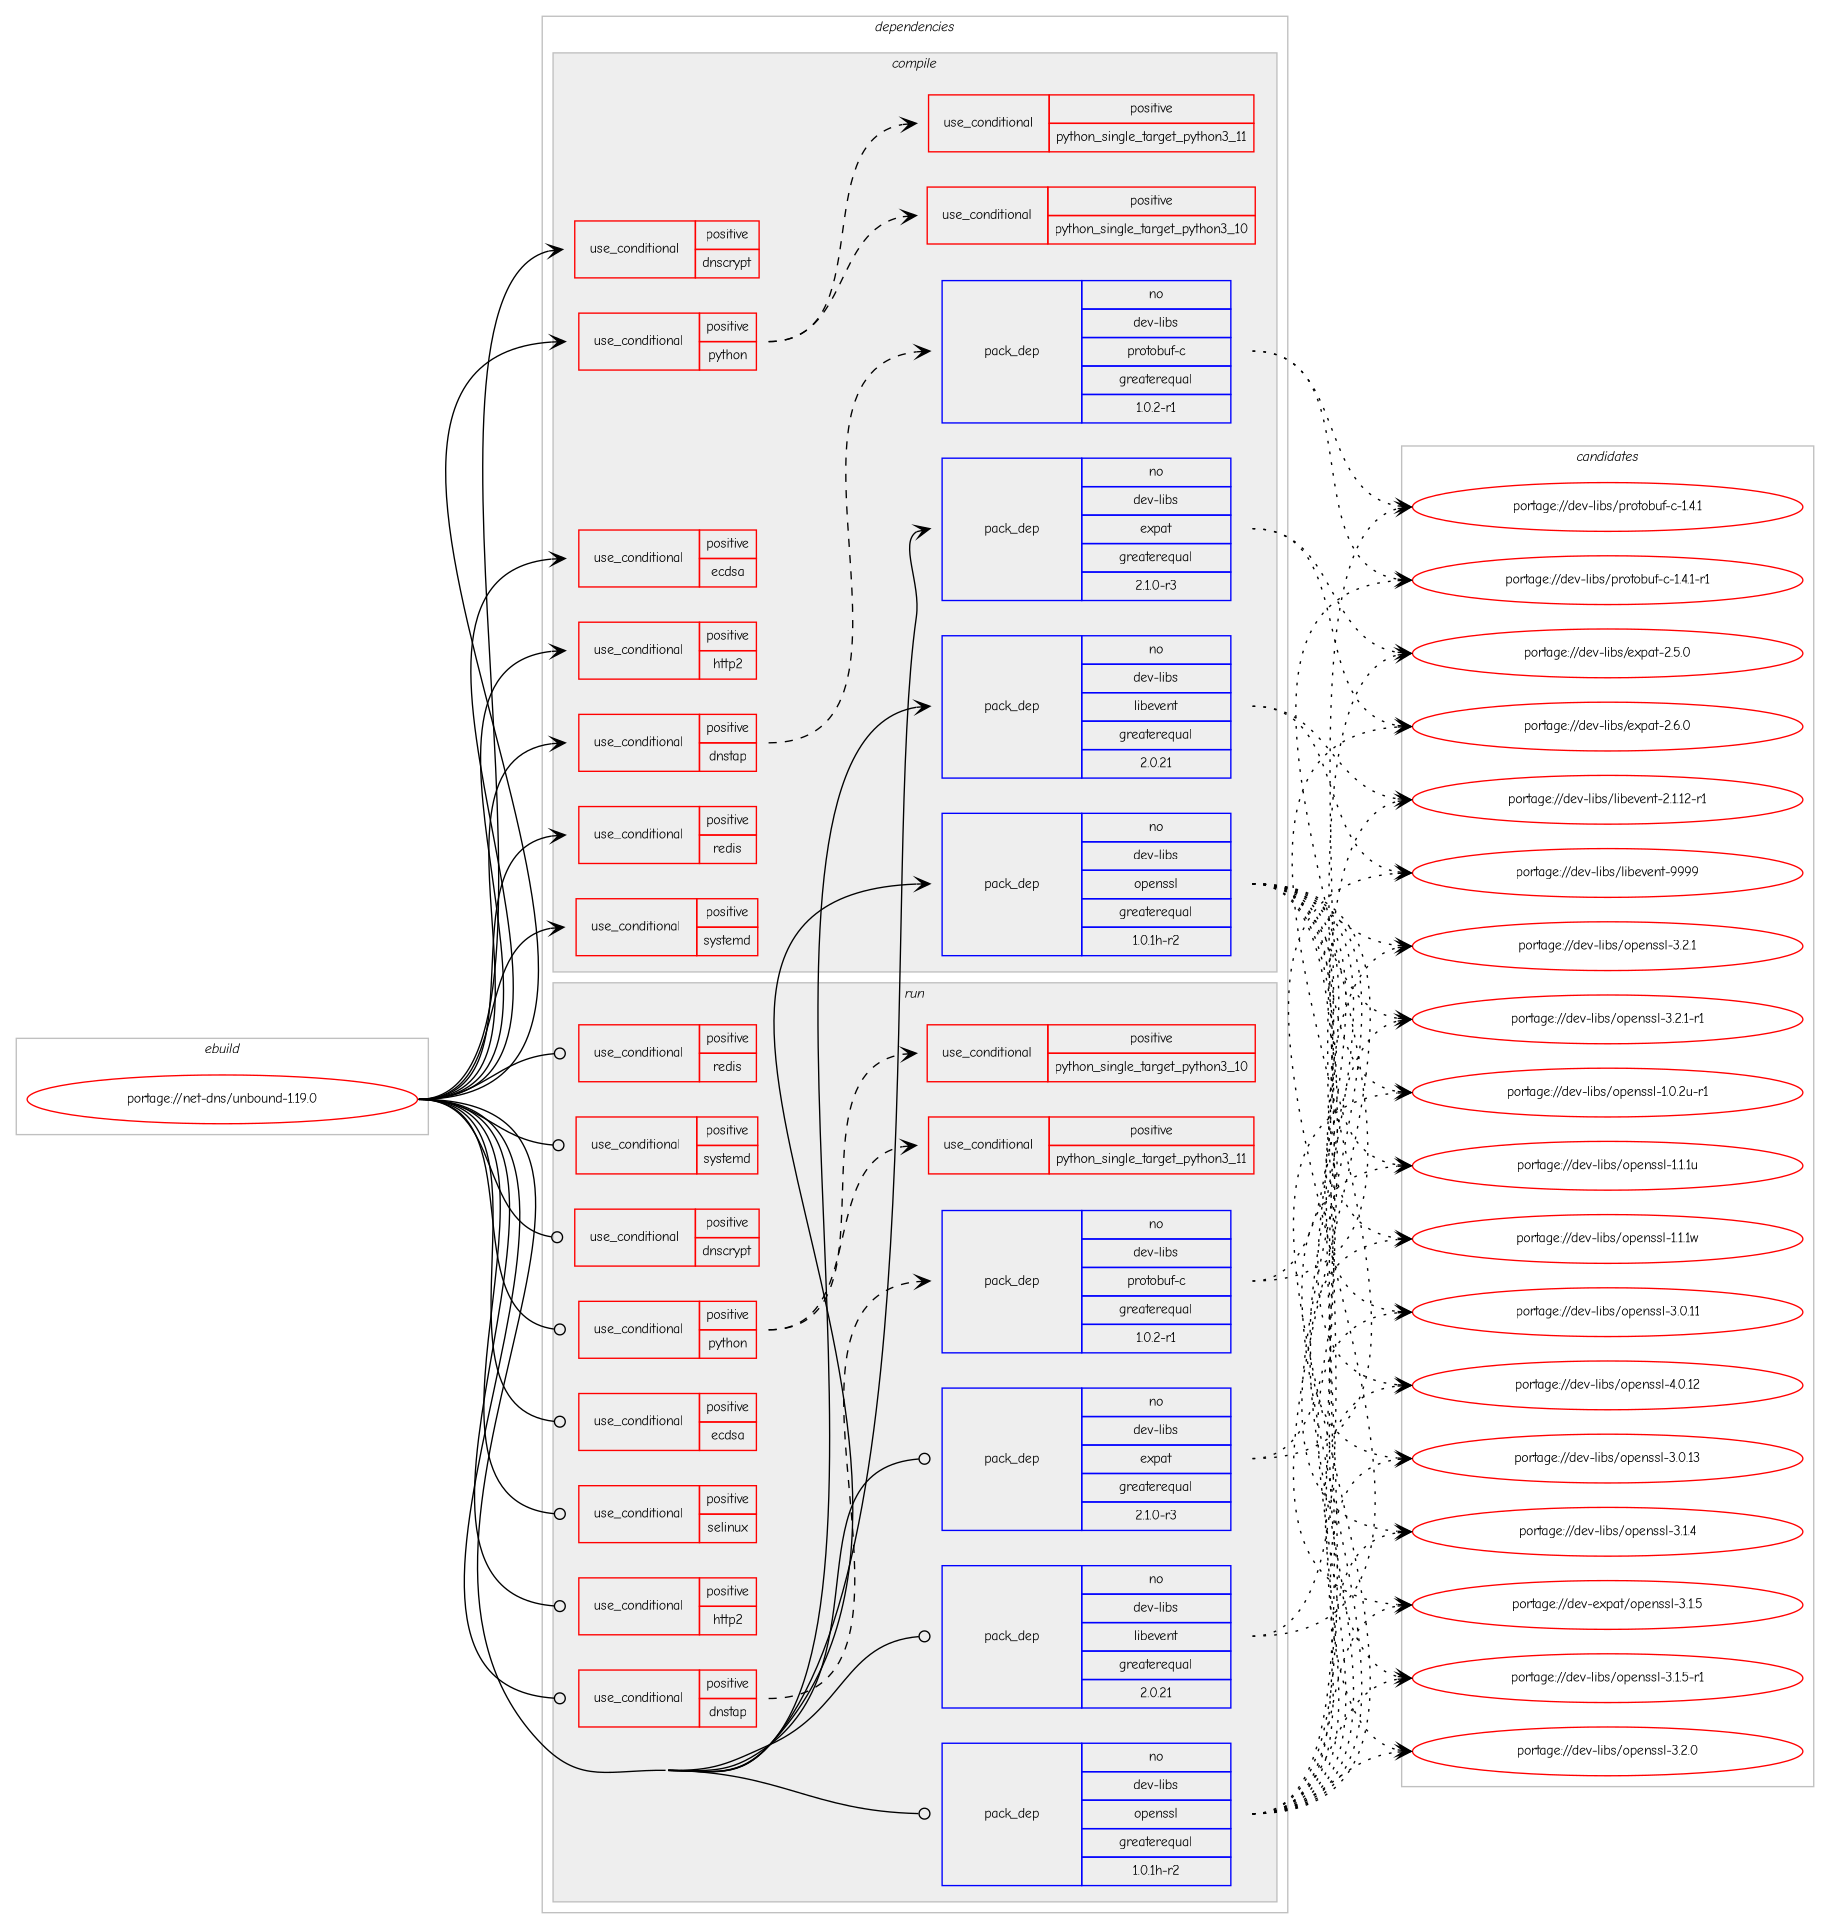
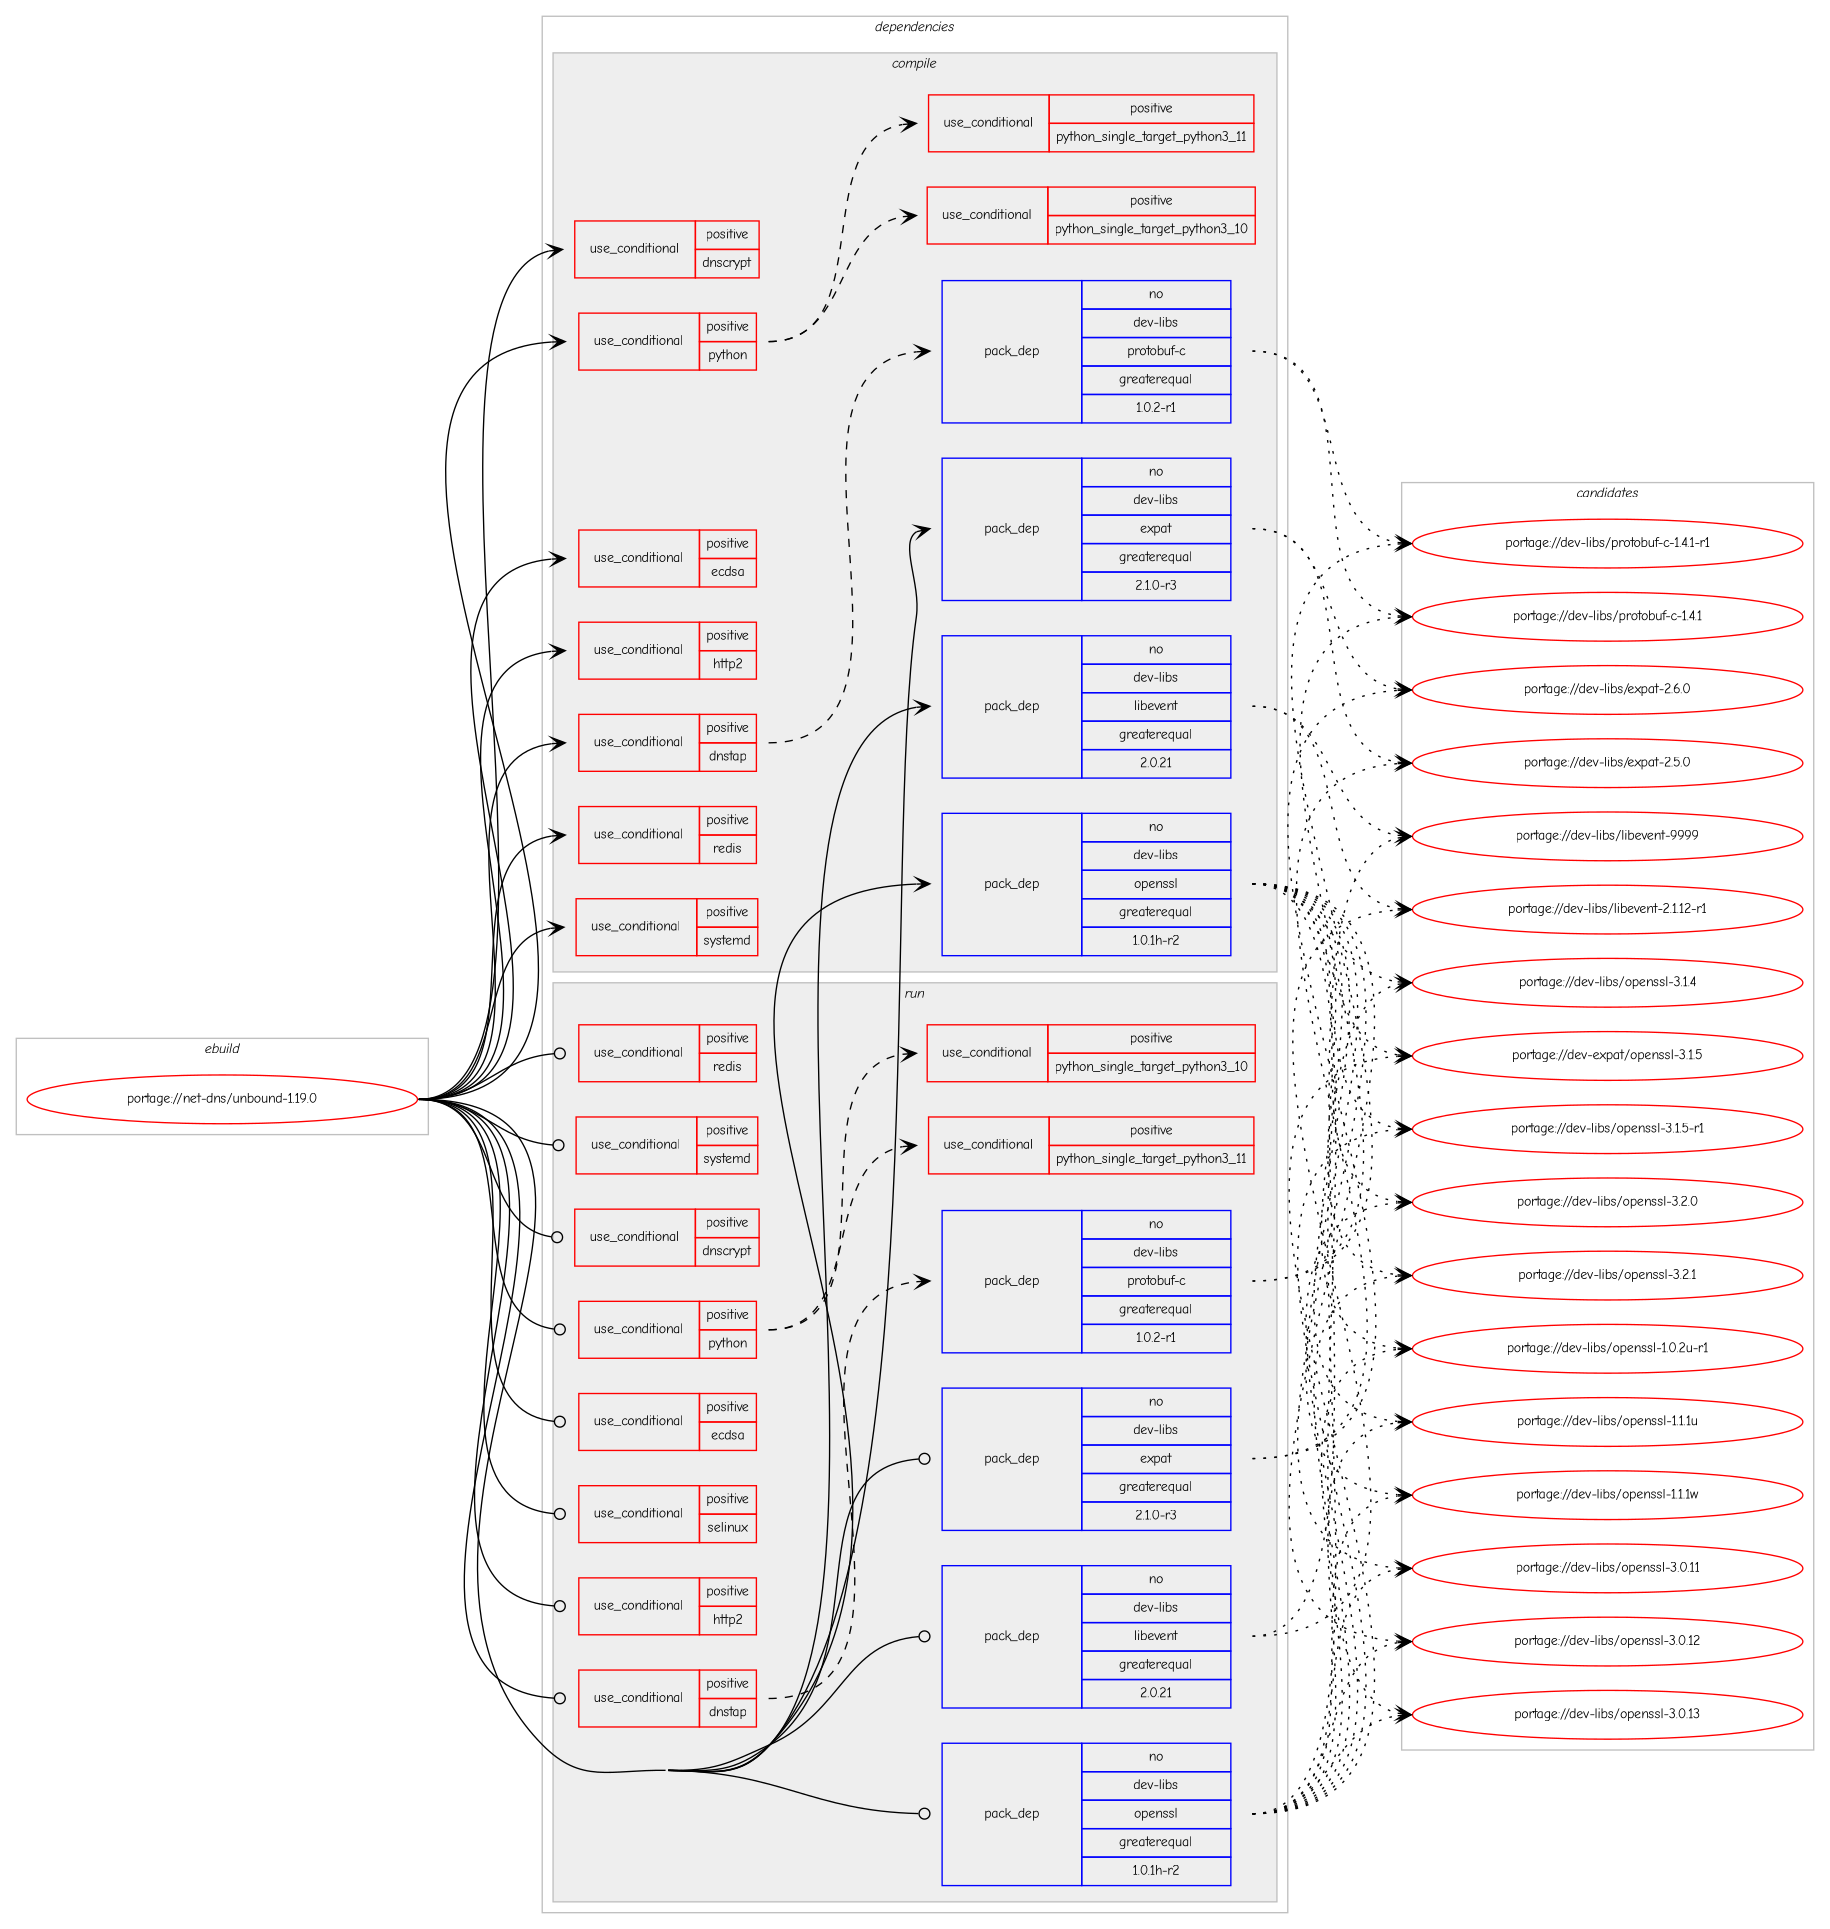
(1608, 1019) -> none
(1608, 1385) -> (1608, 1642)
